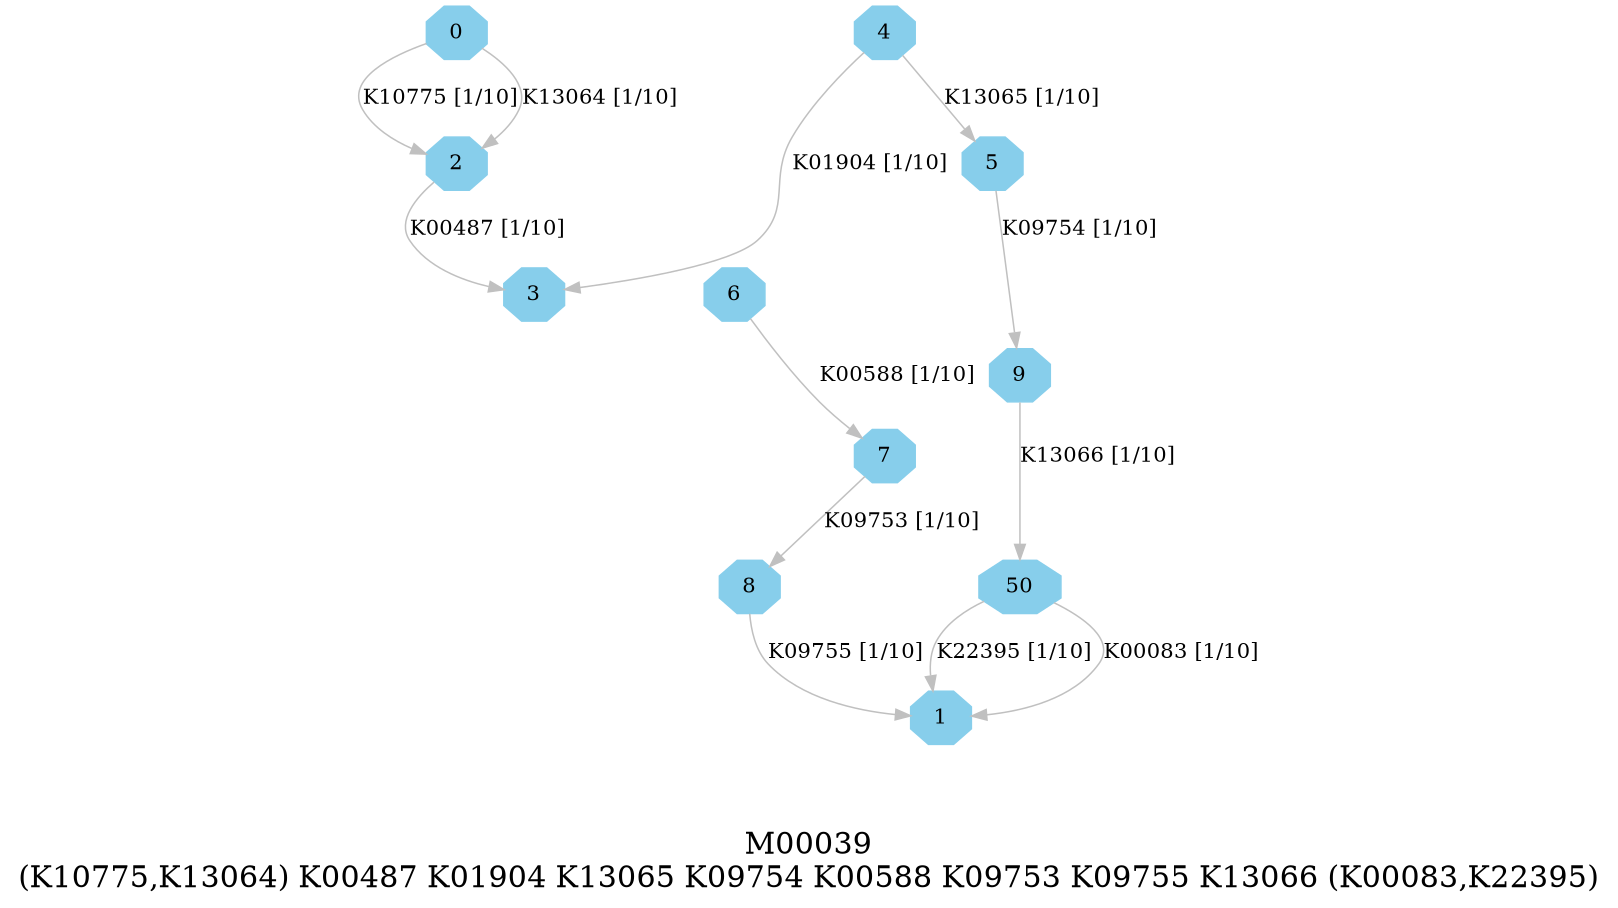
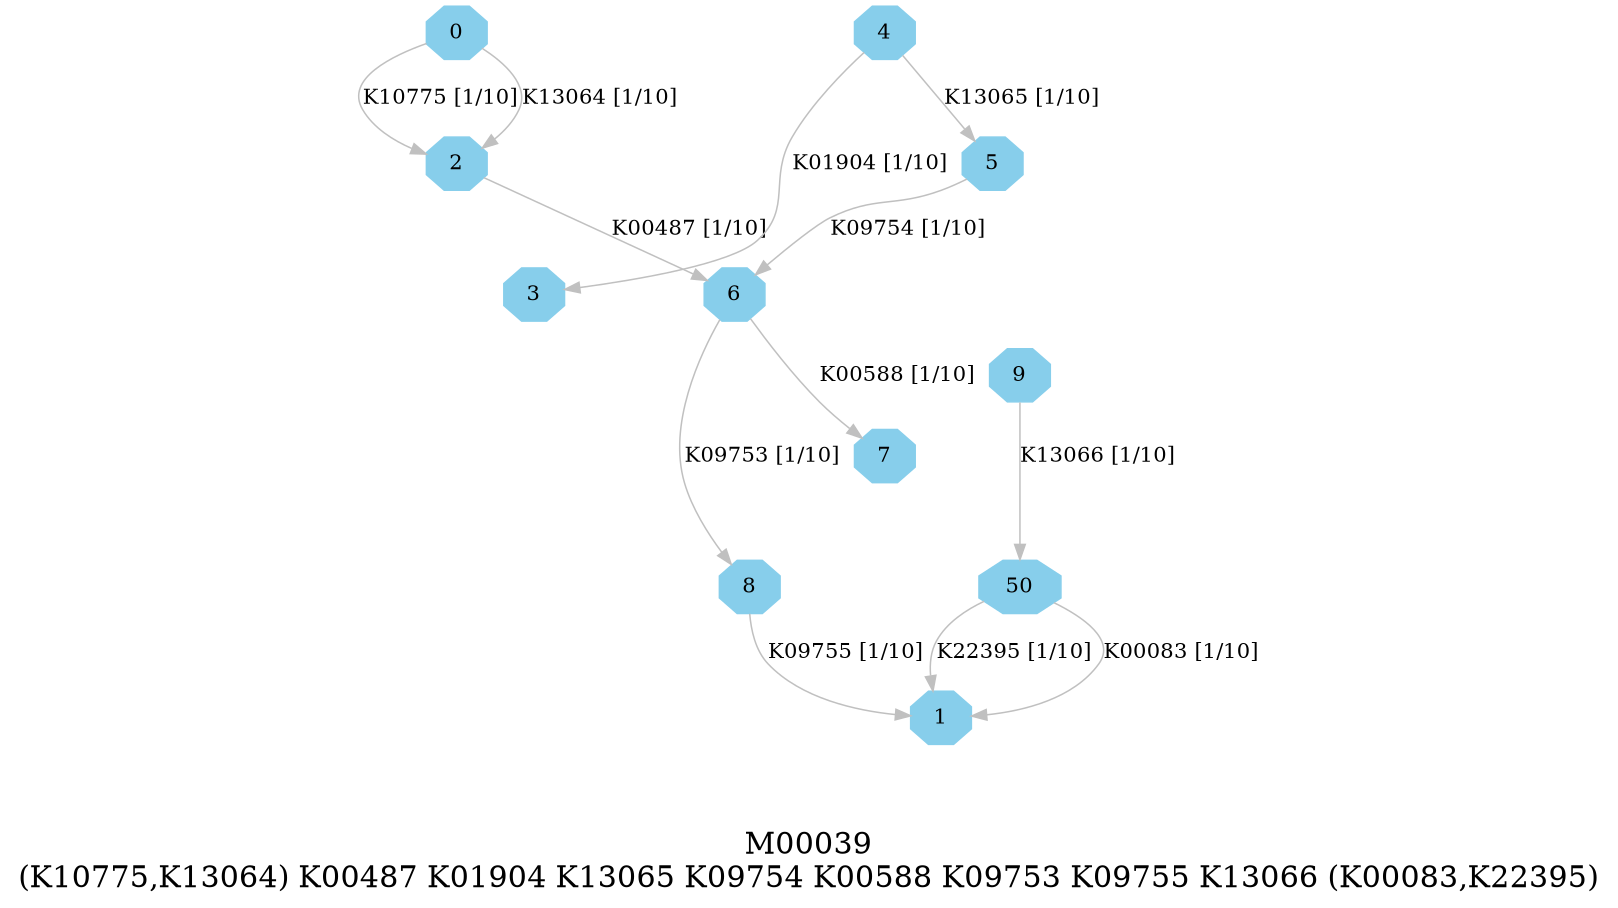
(417, 250) -> (588, 226)
(1005, 262) -> (860, 206)
(823, 516) -> (680, 437)
